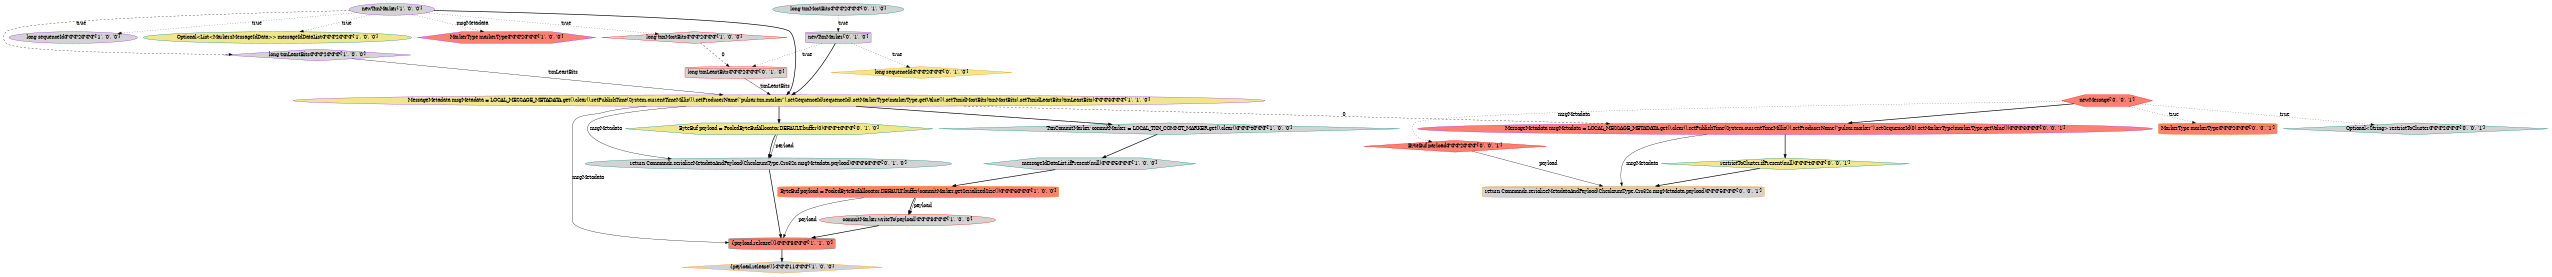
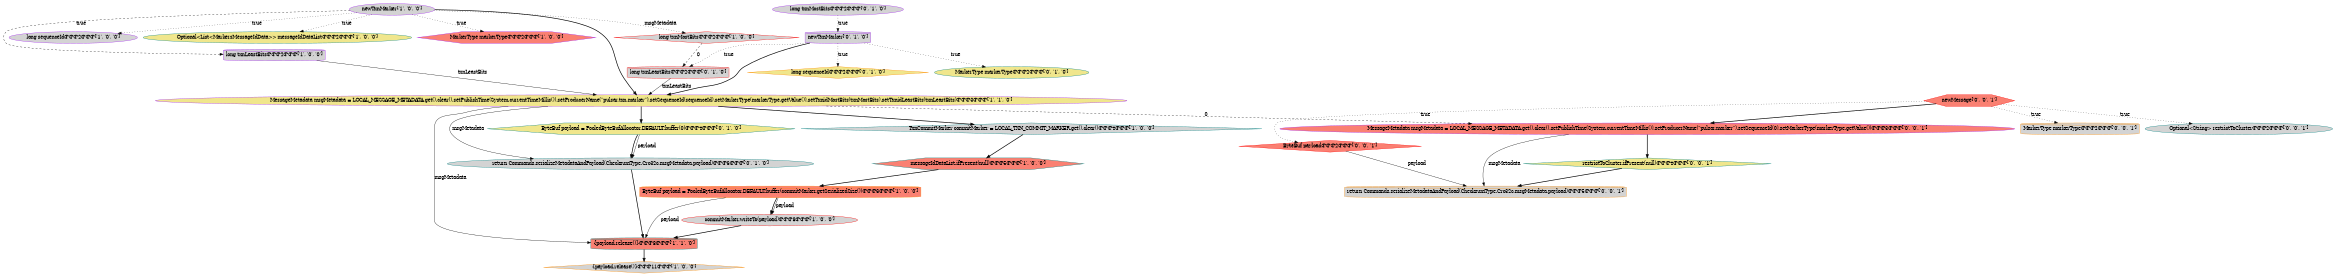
(838, 9) -> (838, 9)
(472, 23) -> (461, 23)
(566, 23) -> (660, 23)
(317, 55) -> (274, 55)
none -> (1012, 72)
(1574, 115) -> (1425, 115)
(2218, 129) -> (2080, 129)
(2416, 129) -> (2239, 129)
(1090, 164) -> (978, 164)
